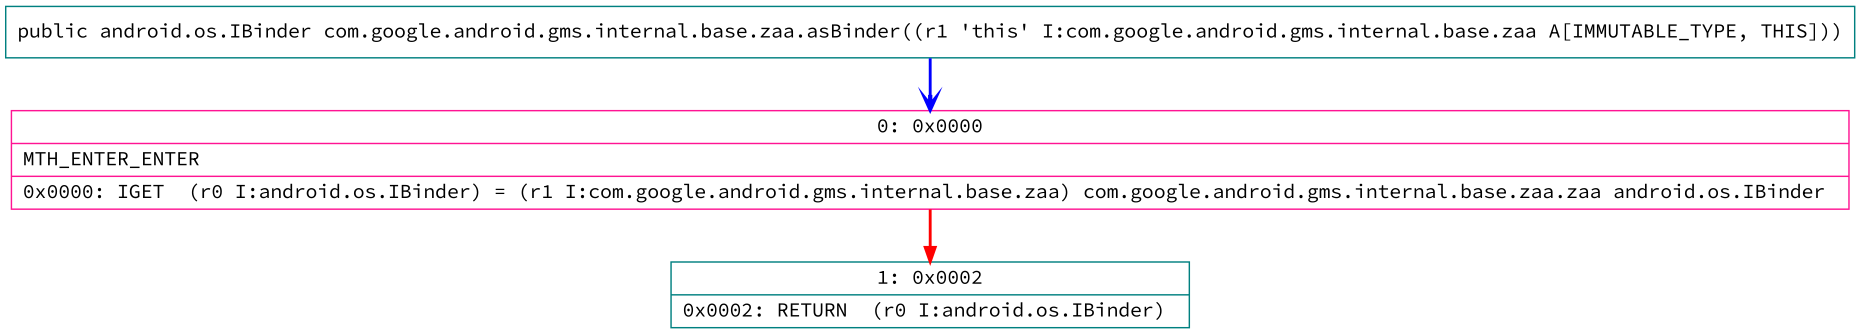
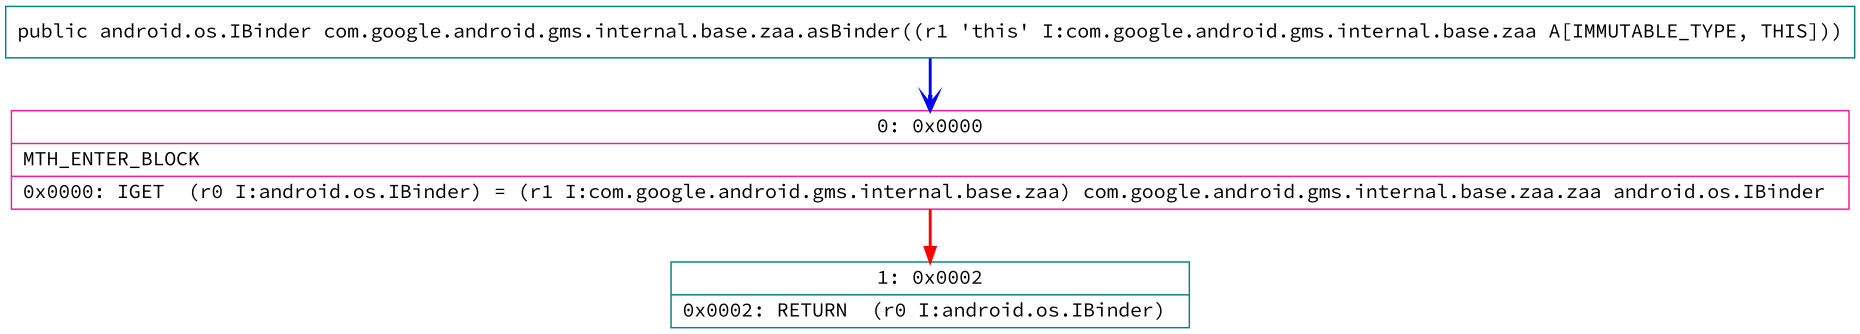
(111, 159) -> (111, 159)
